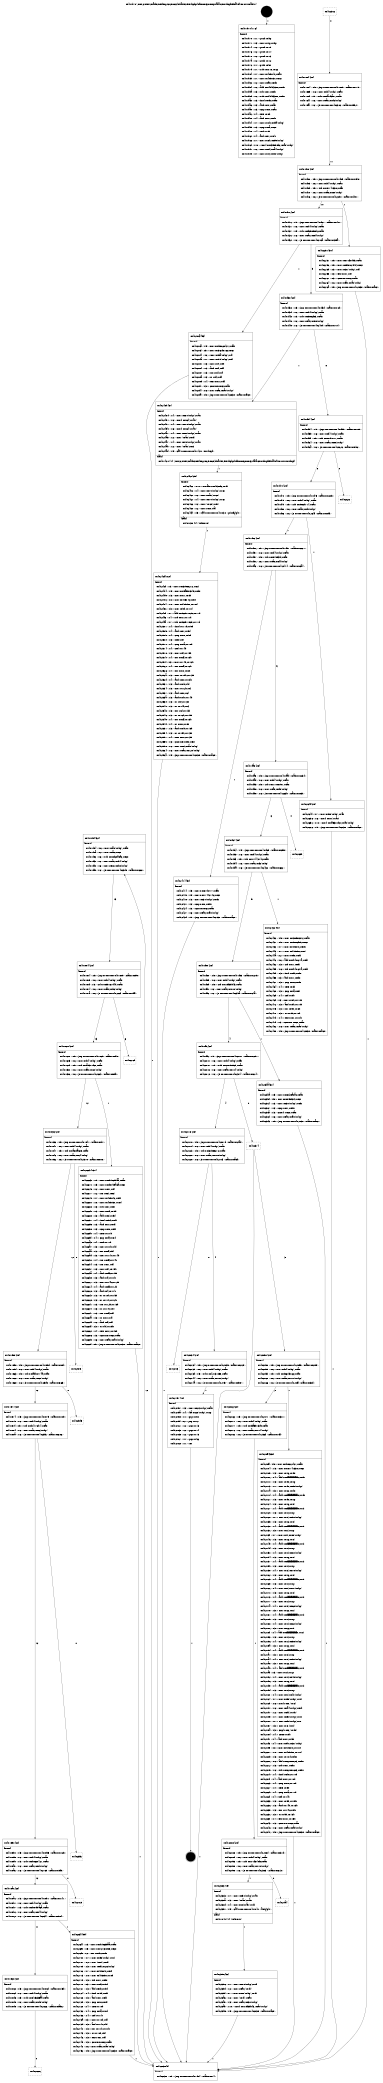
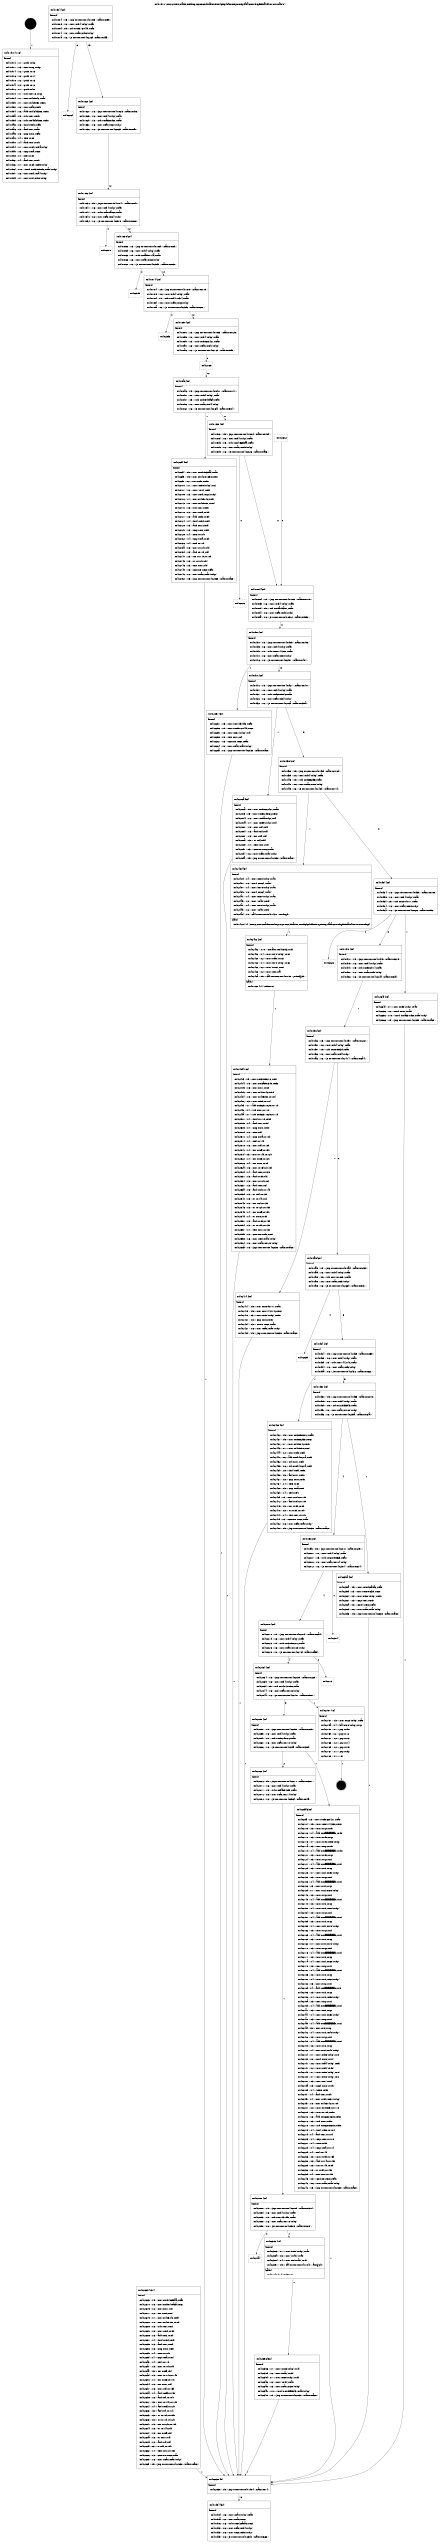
none -> (260, 520)
(321, 658) -> (405, 953)
(112, 917) -> none
(107, 1121) -> none
(269, 1250) -> (284, 1707)
(209, 1594) -> (244, 1996)
(35, 1879) -> (206, 373)
